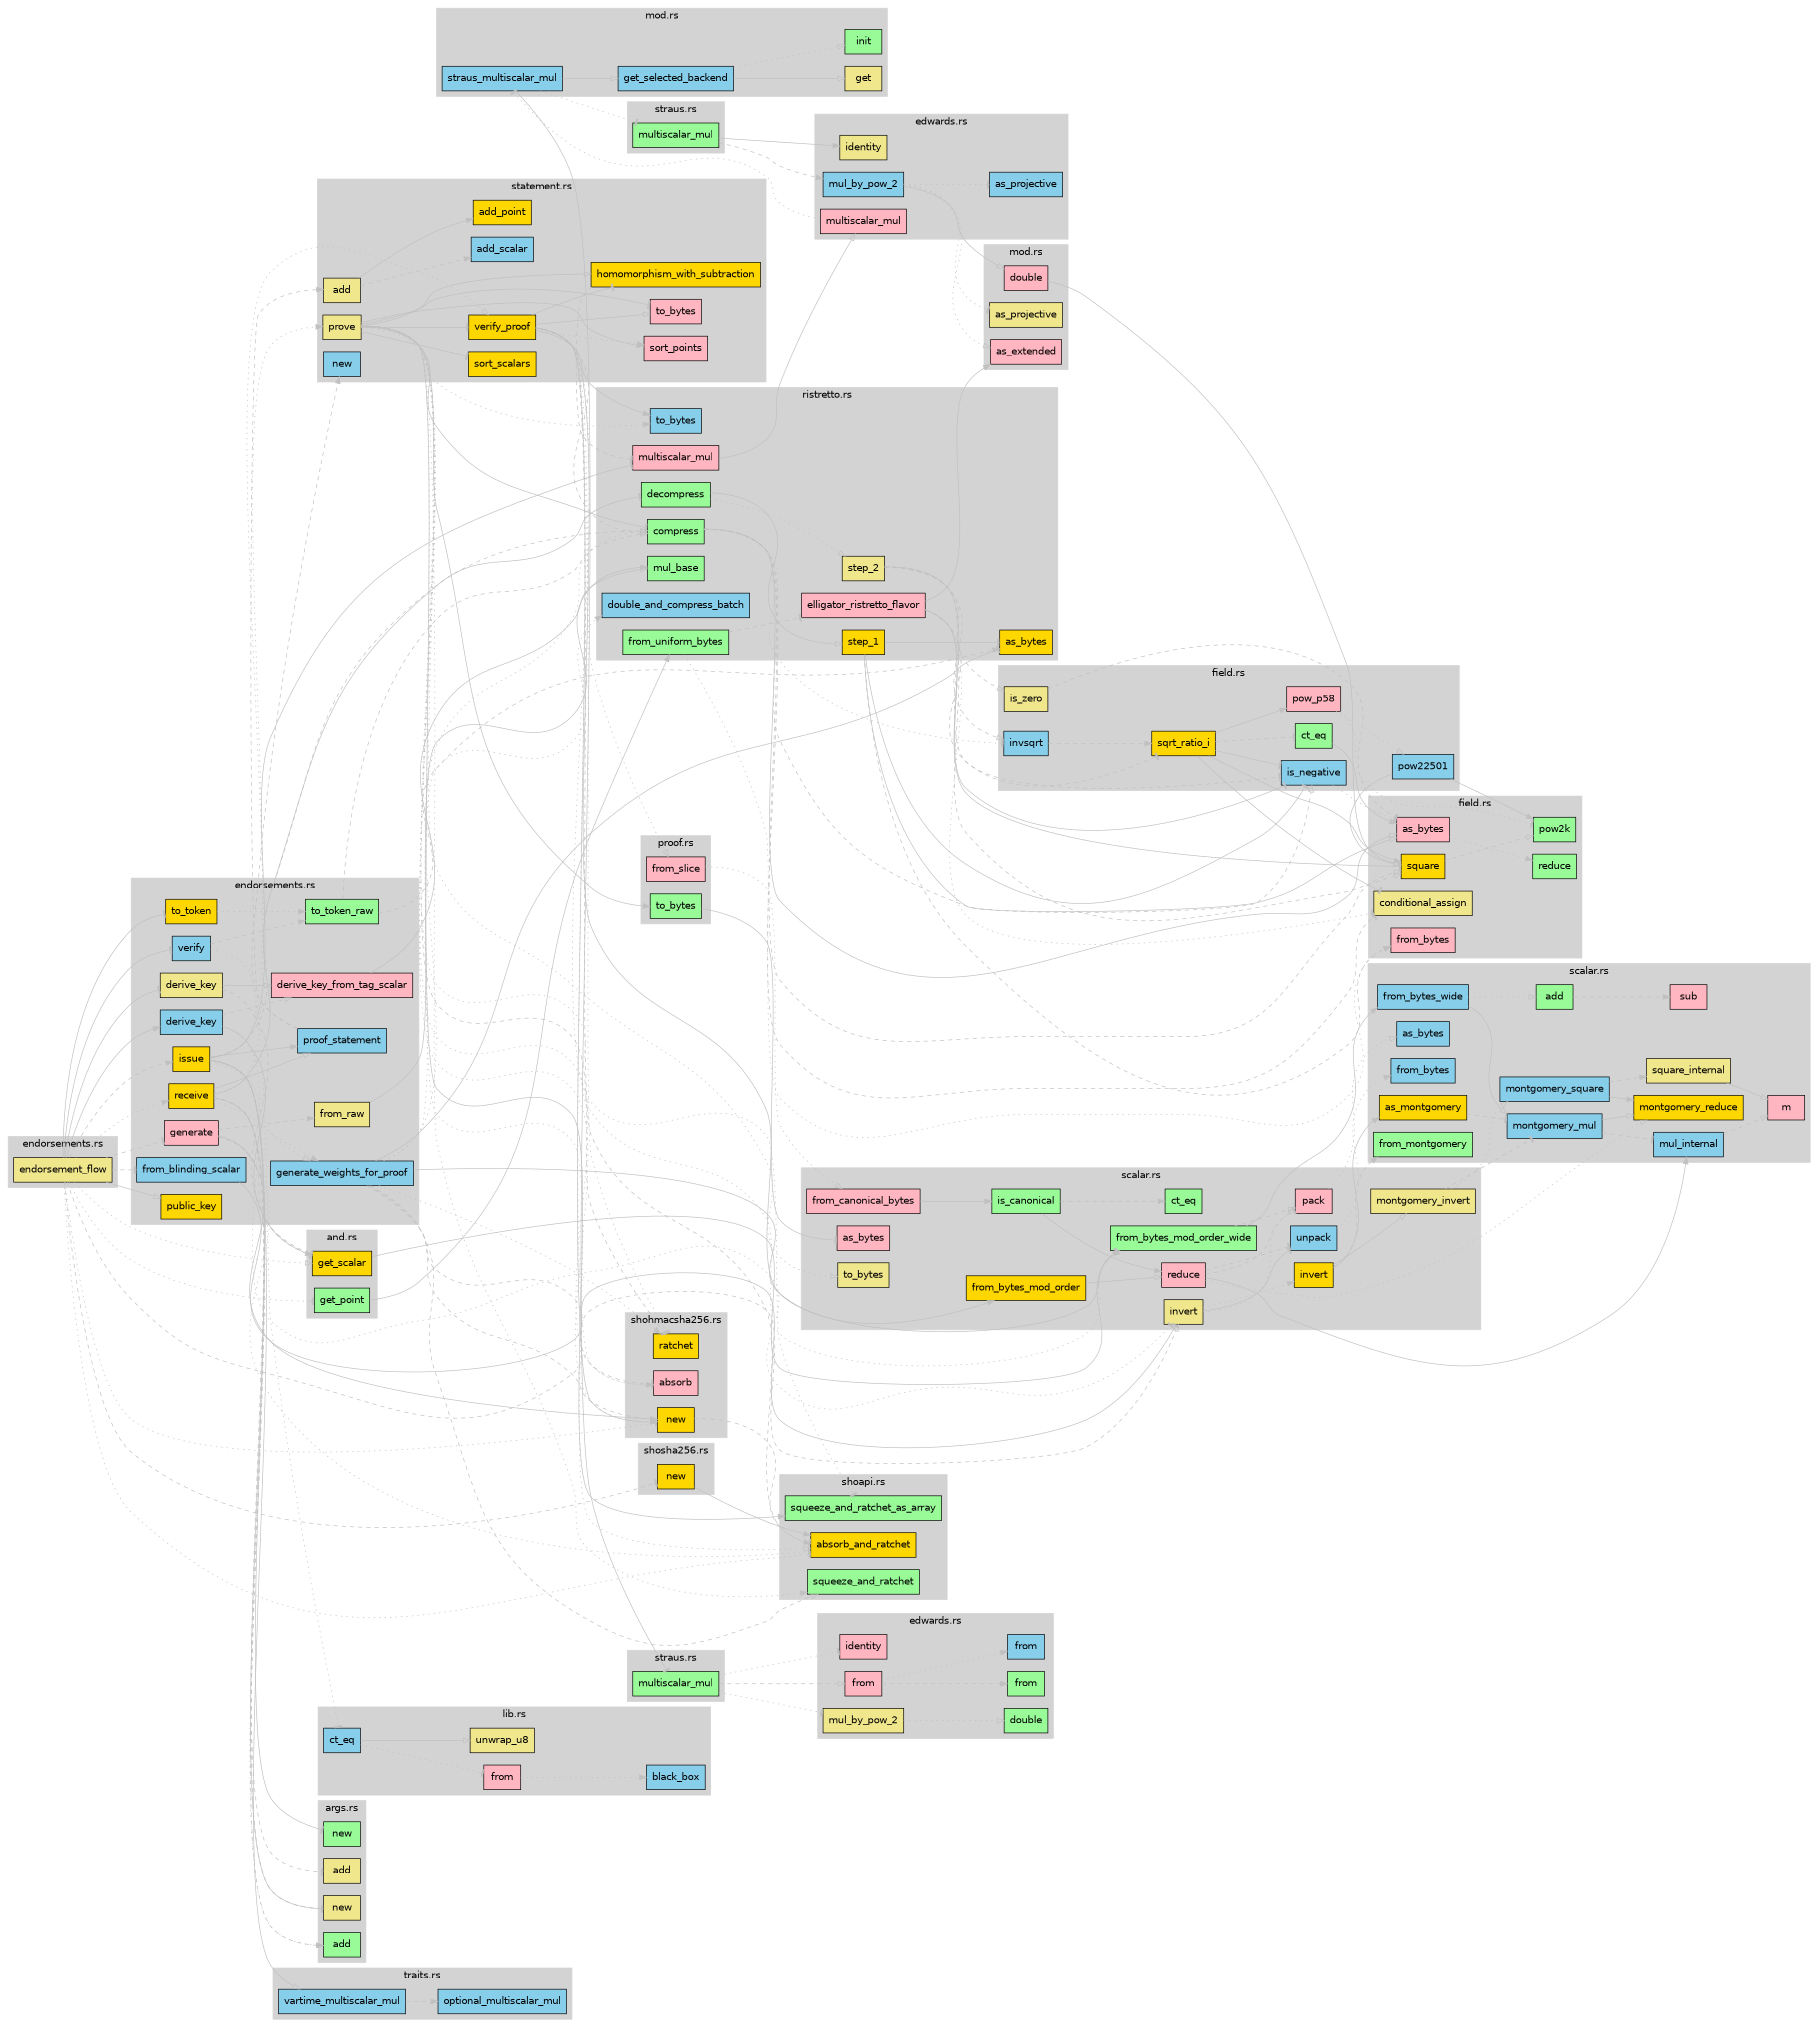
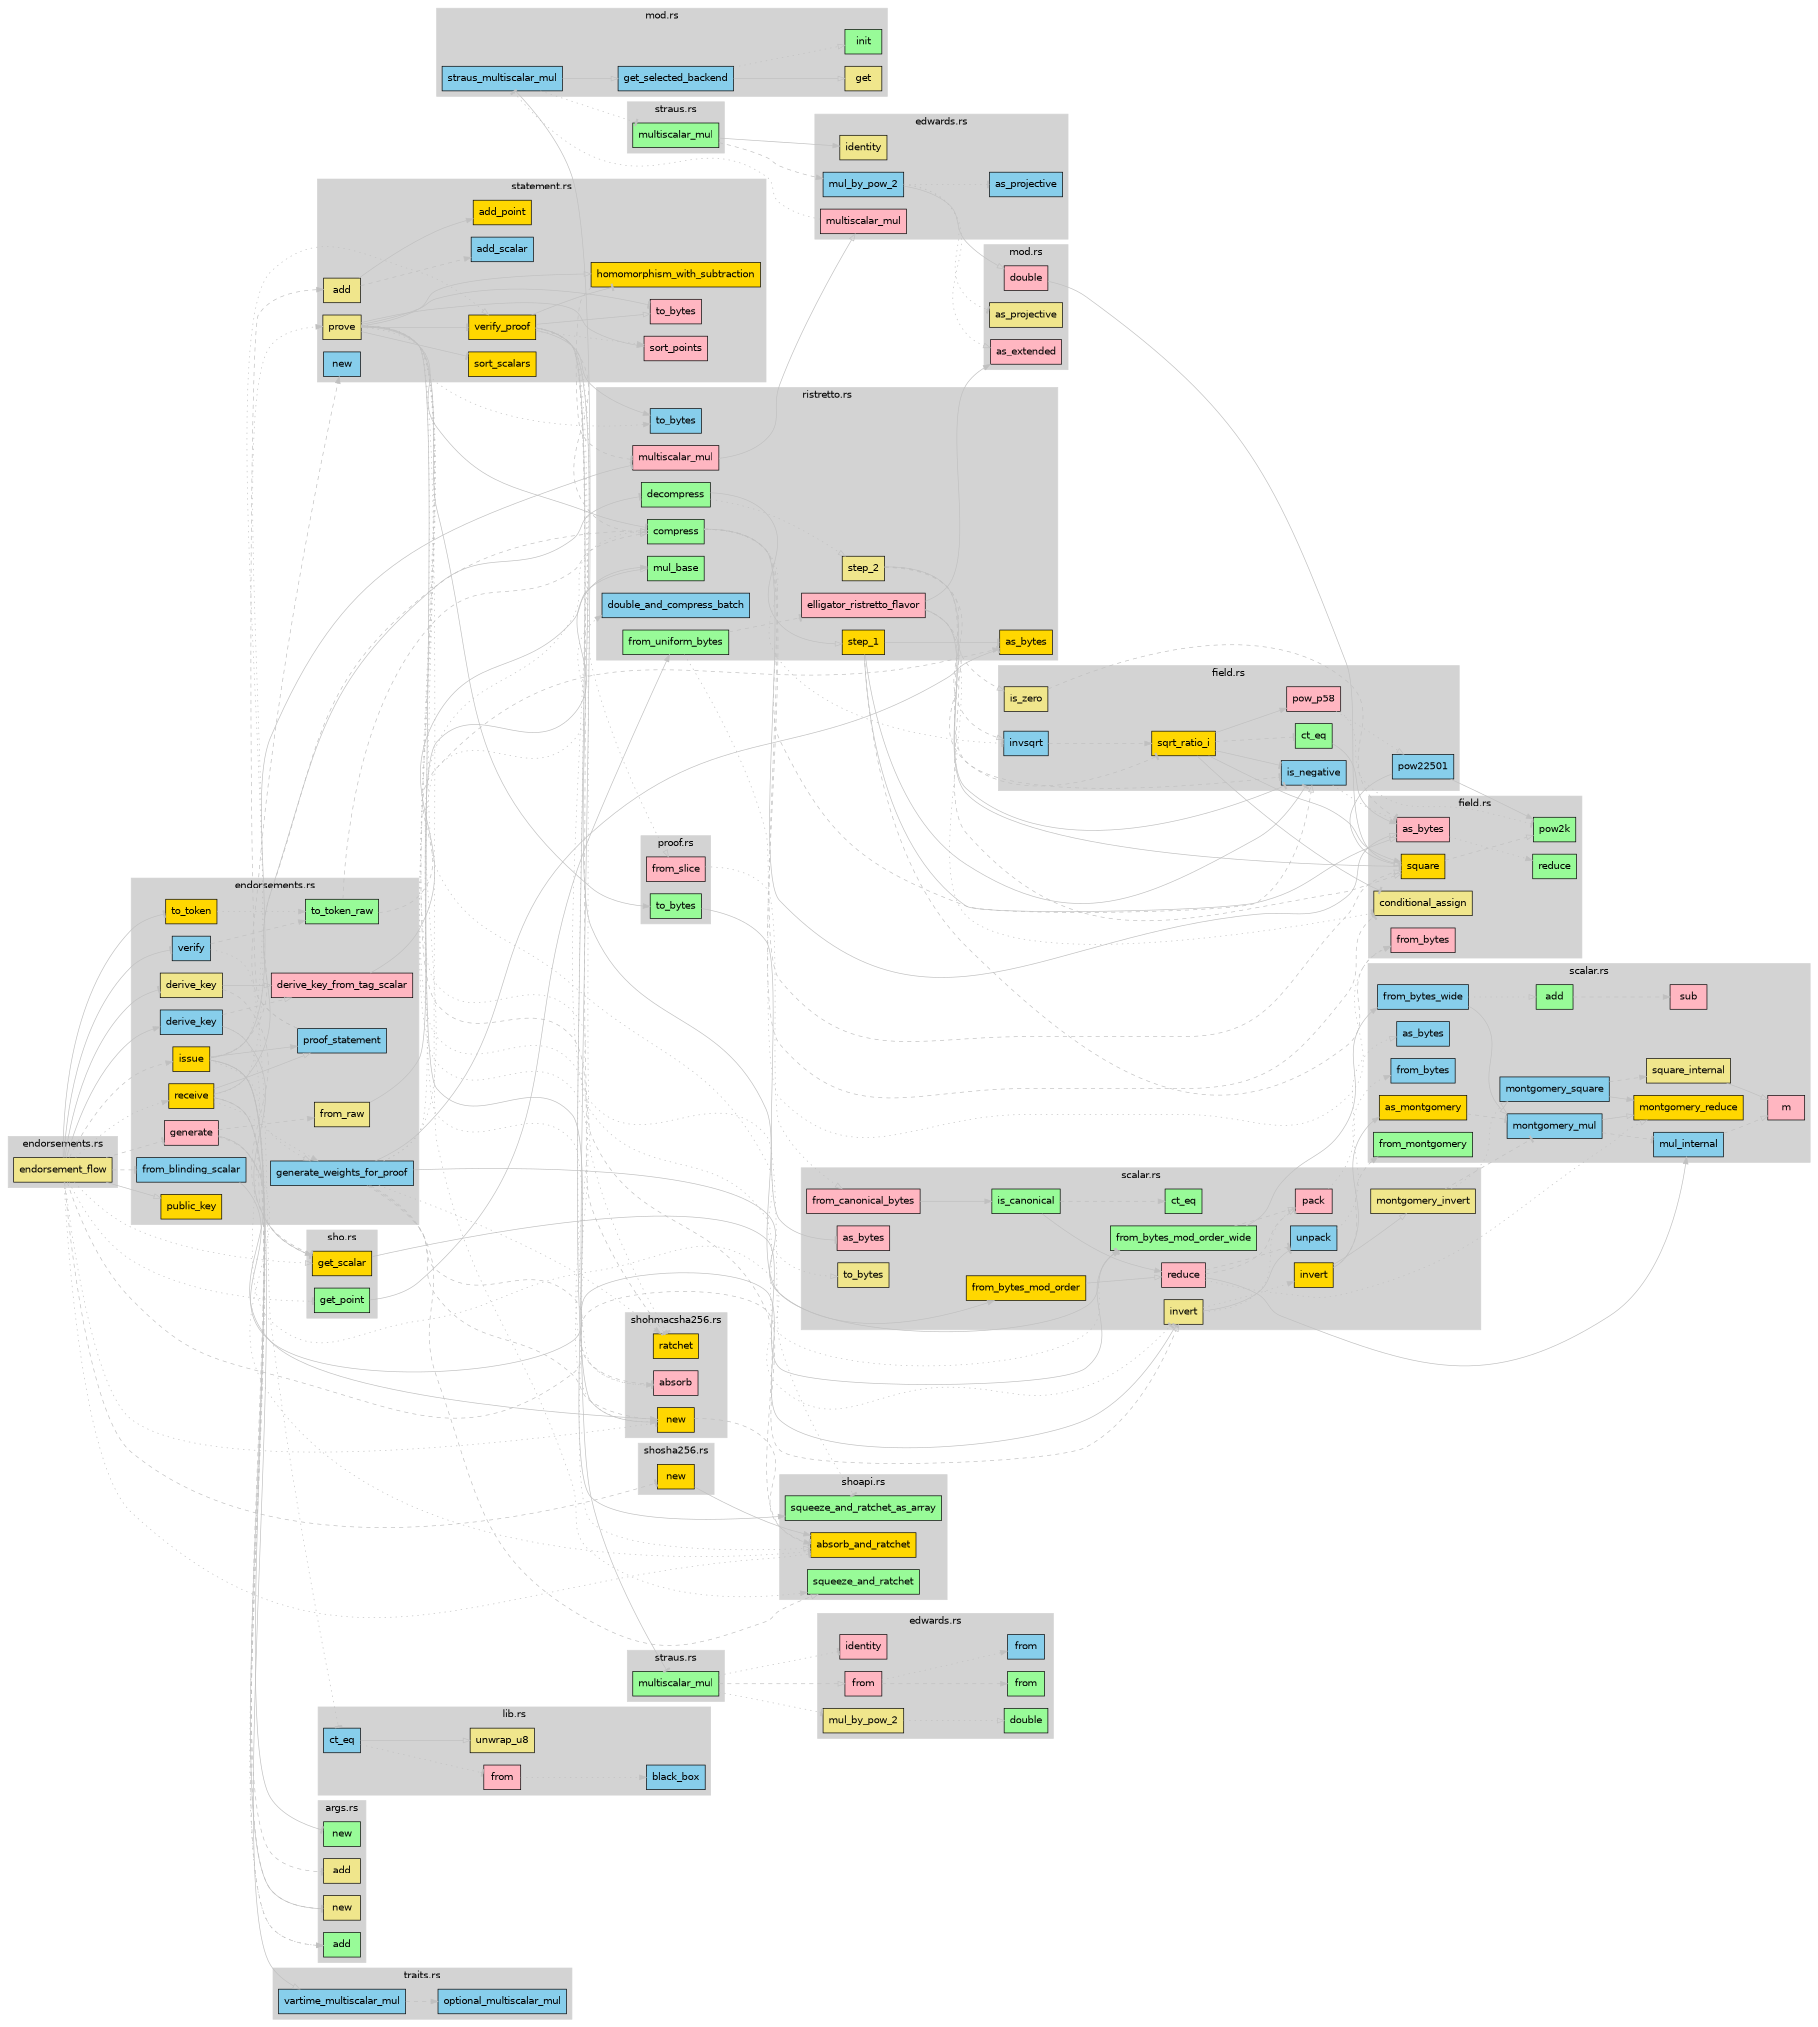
(342, 1238) -> (342, 1238)
